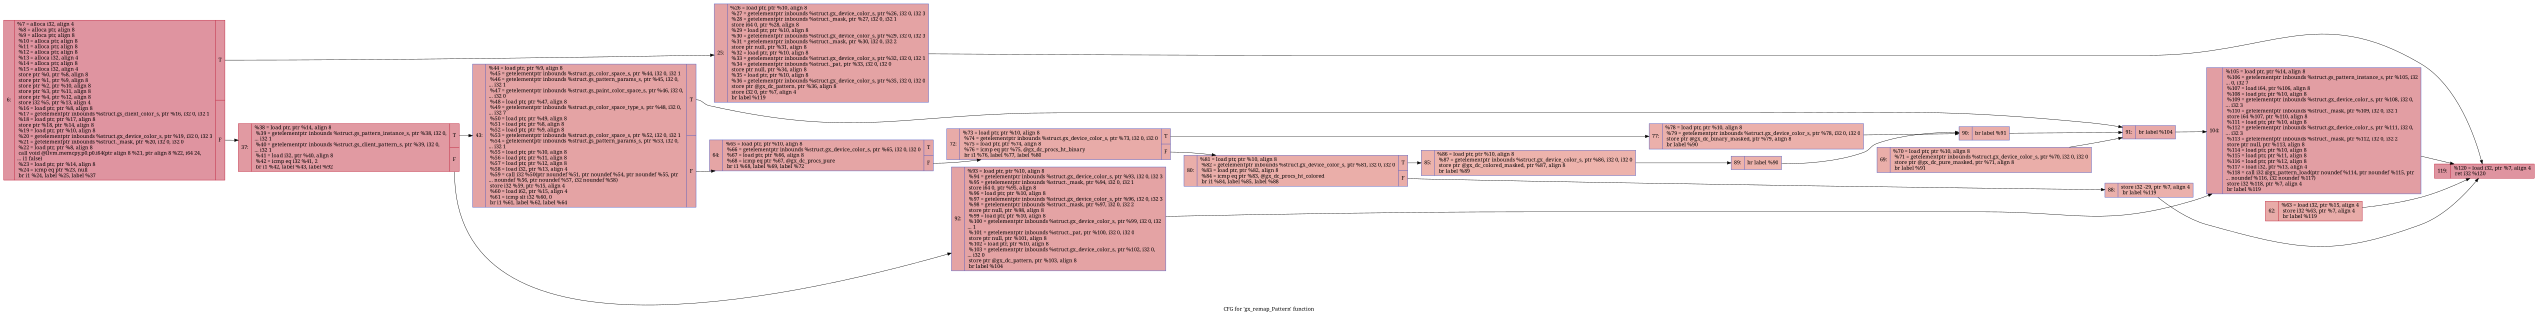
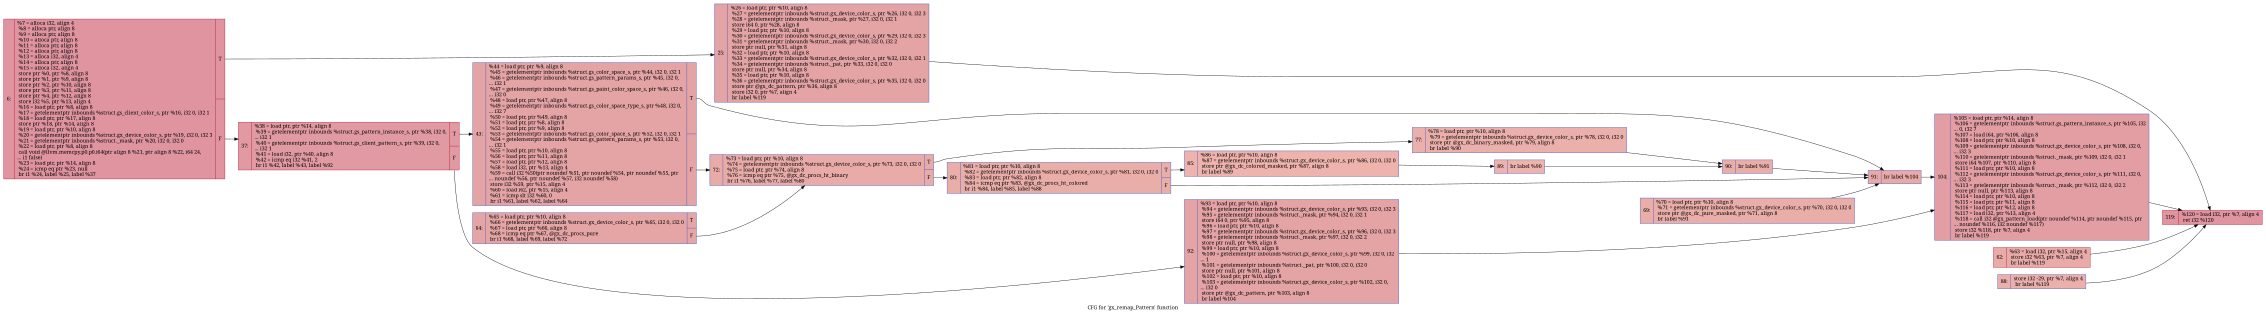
(704, 171) -> (701, 170)
(1754, 185) -> (1518, 183)
